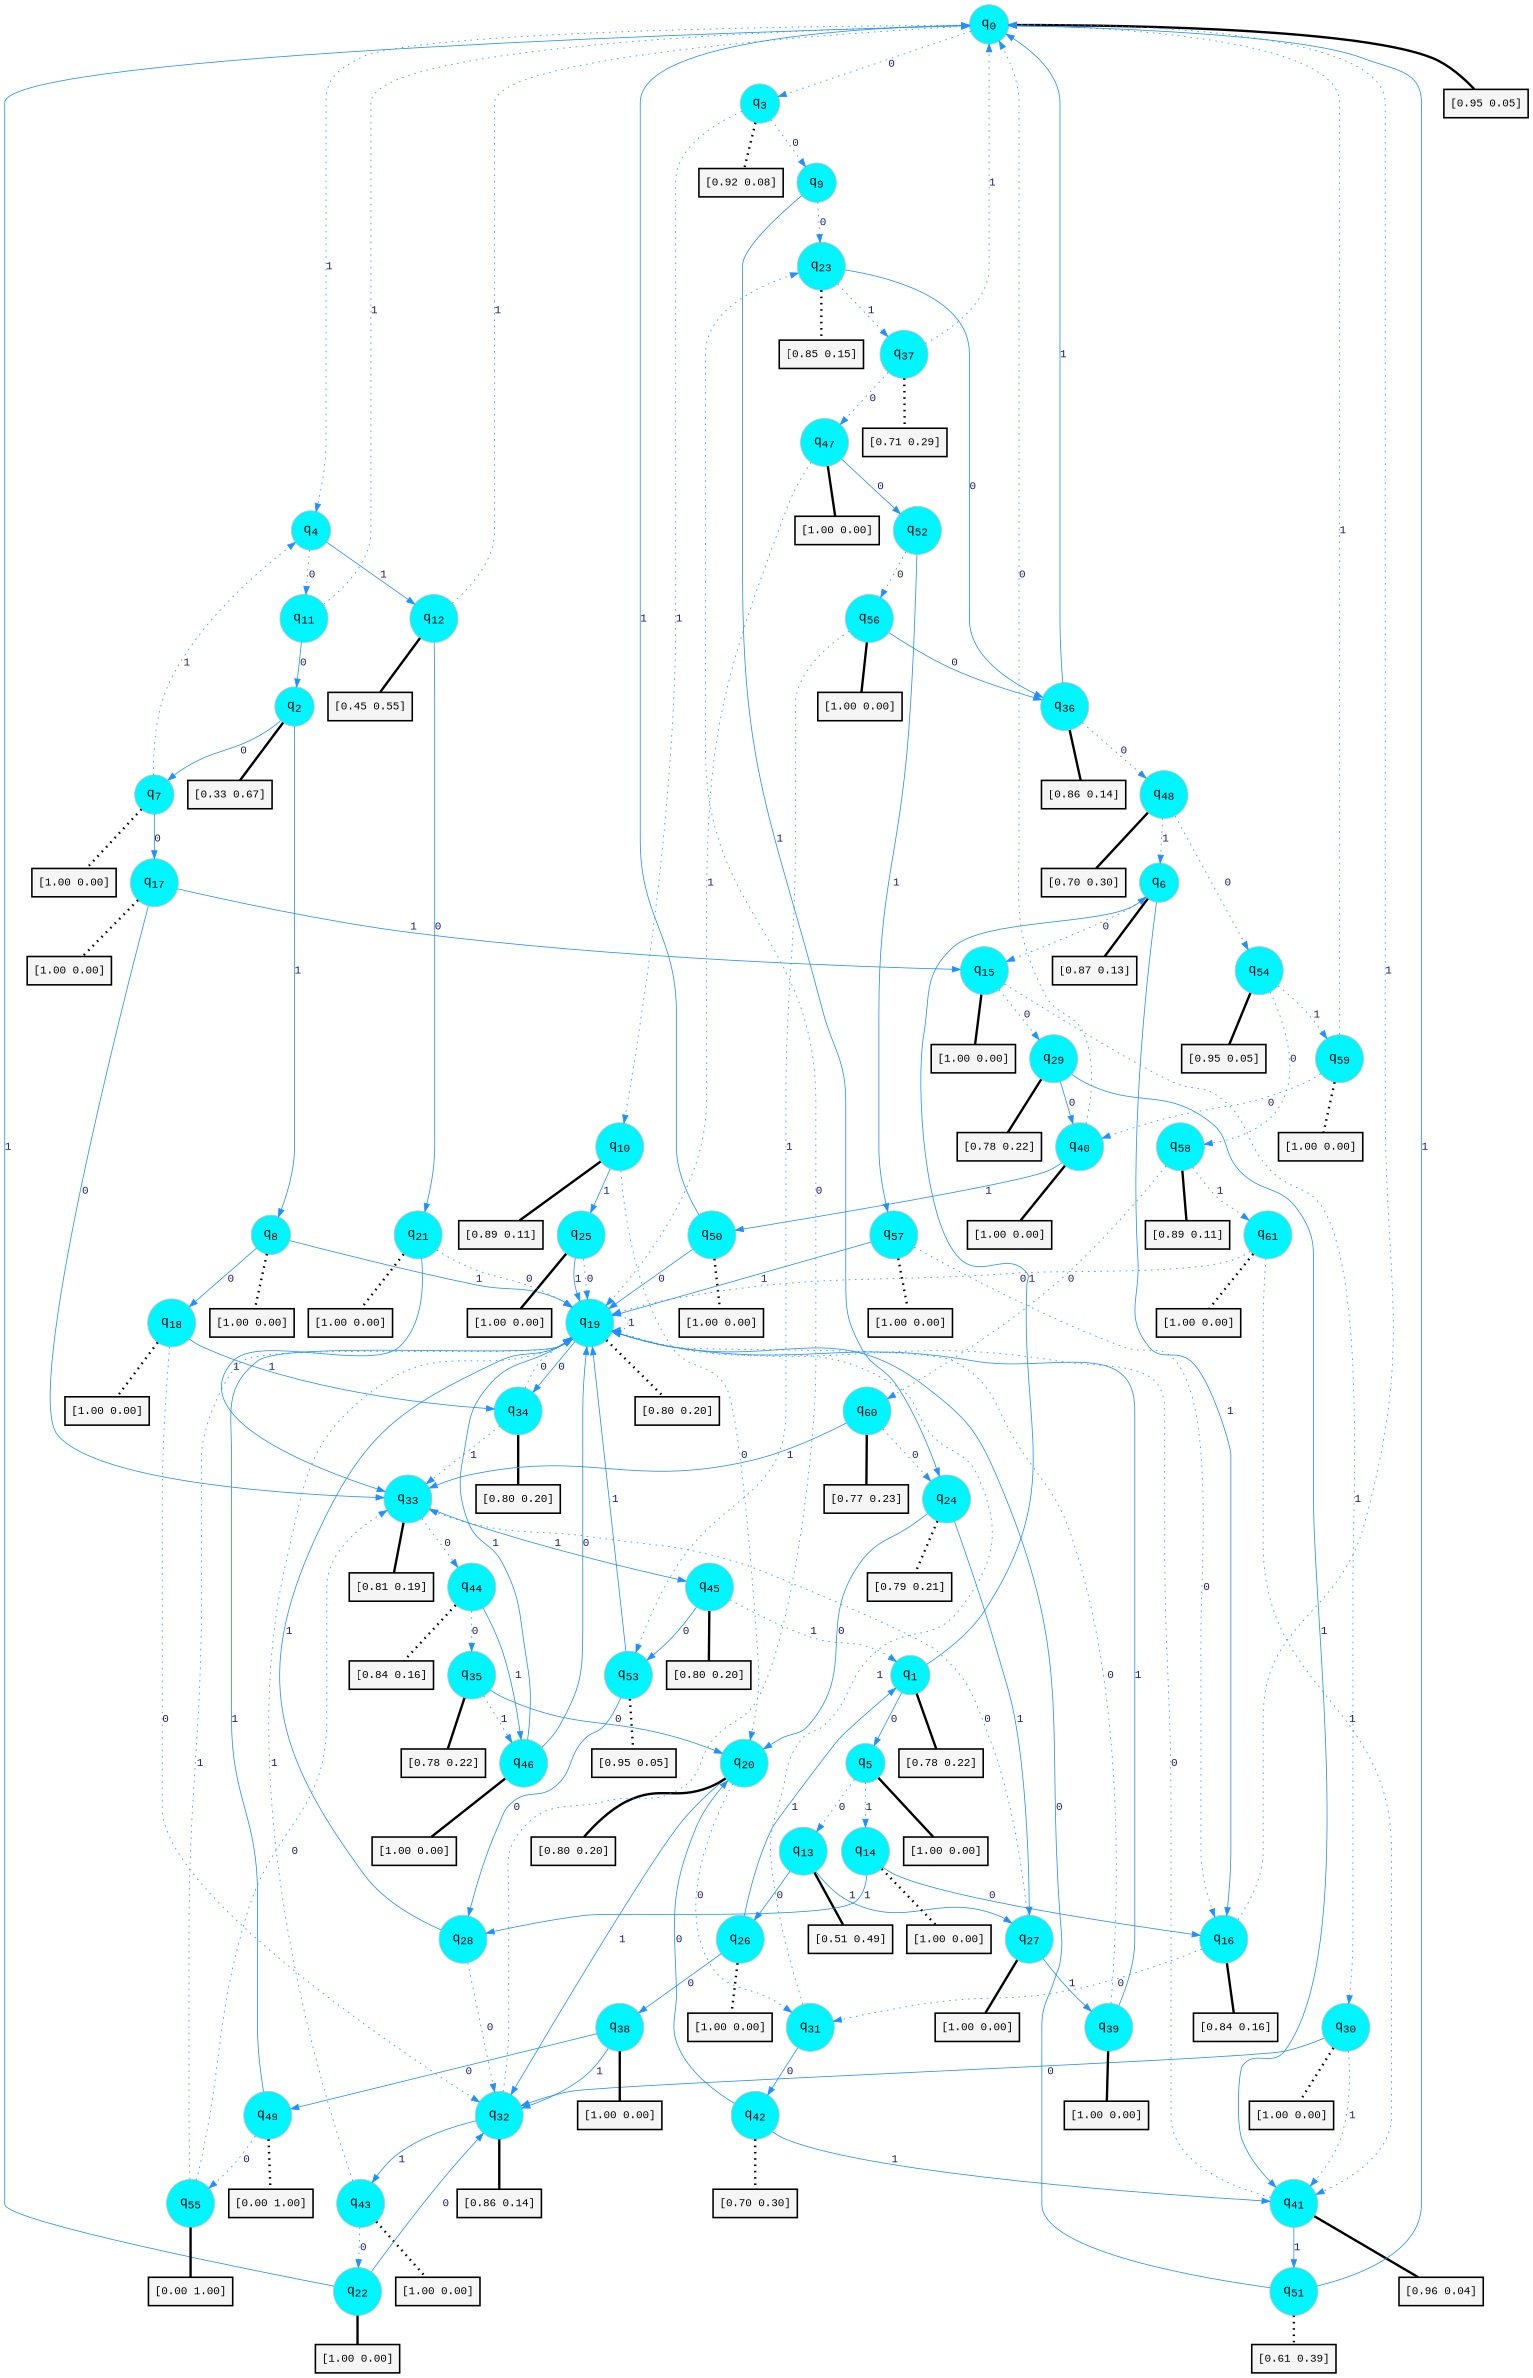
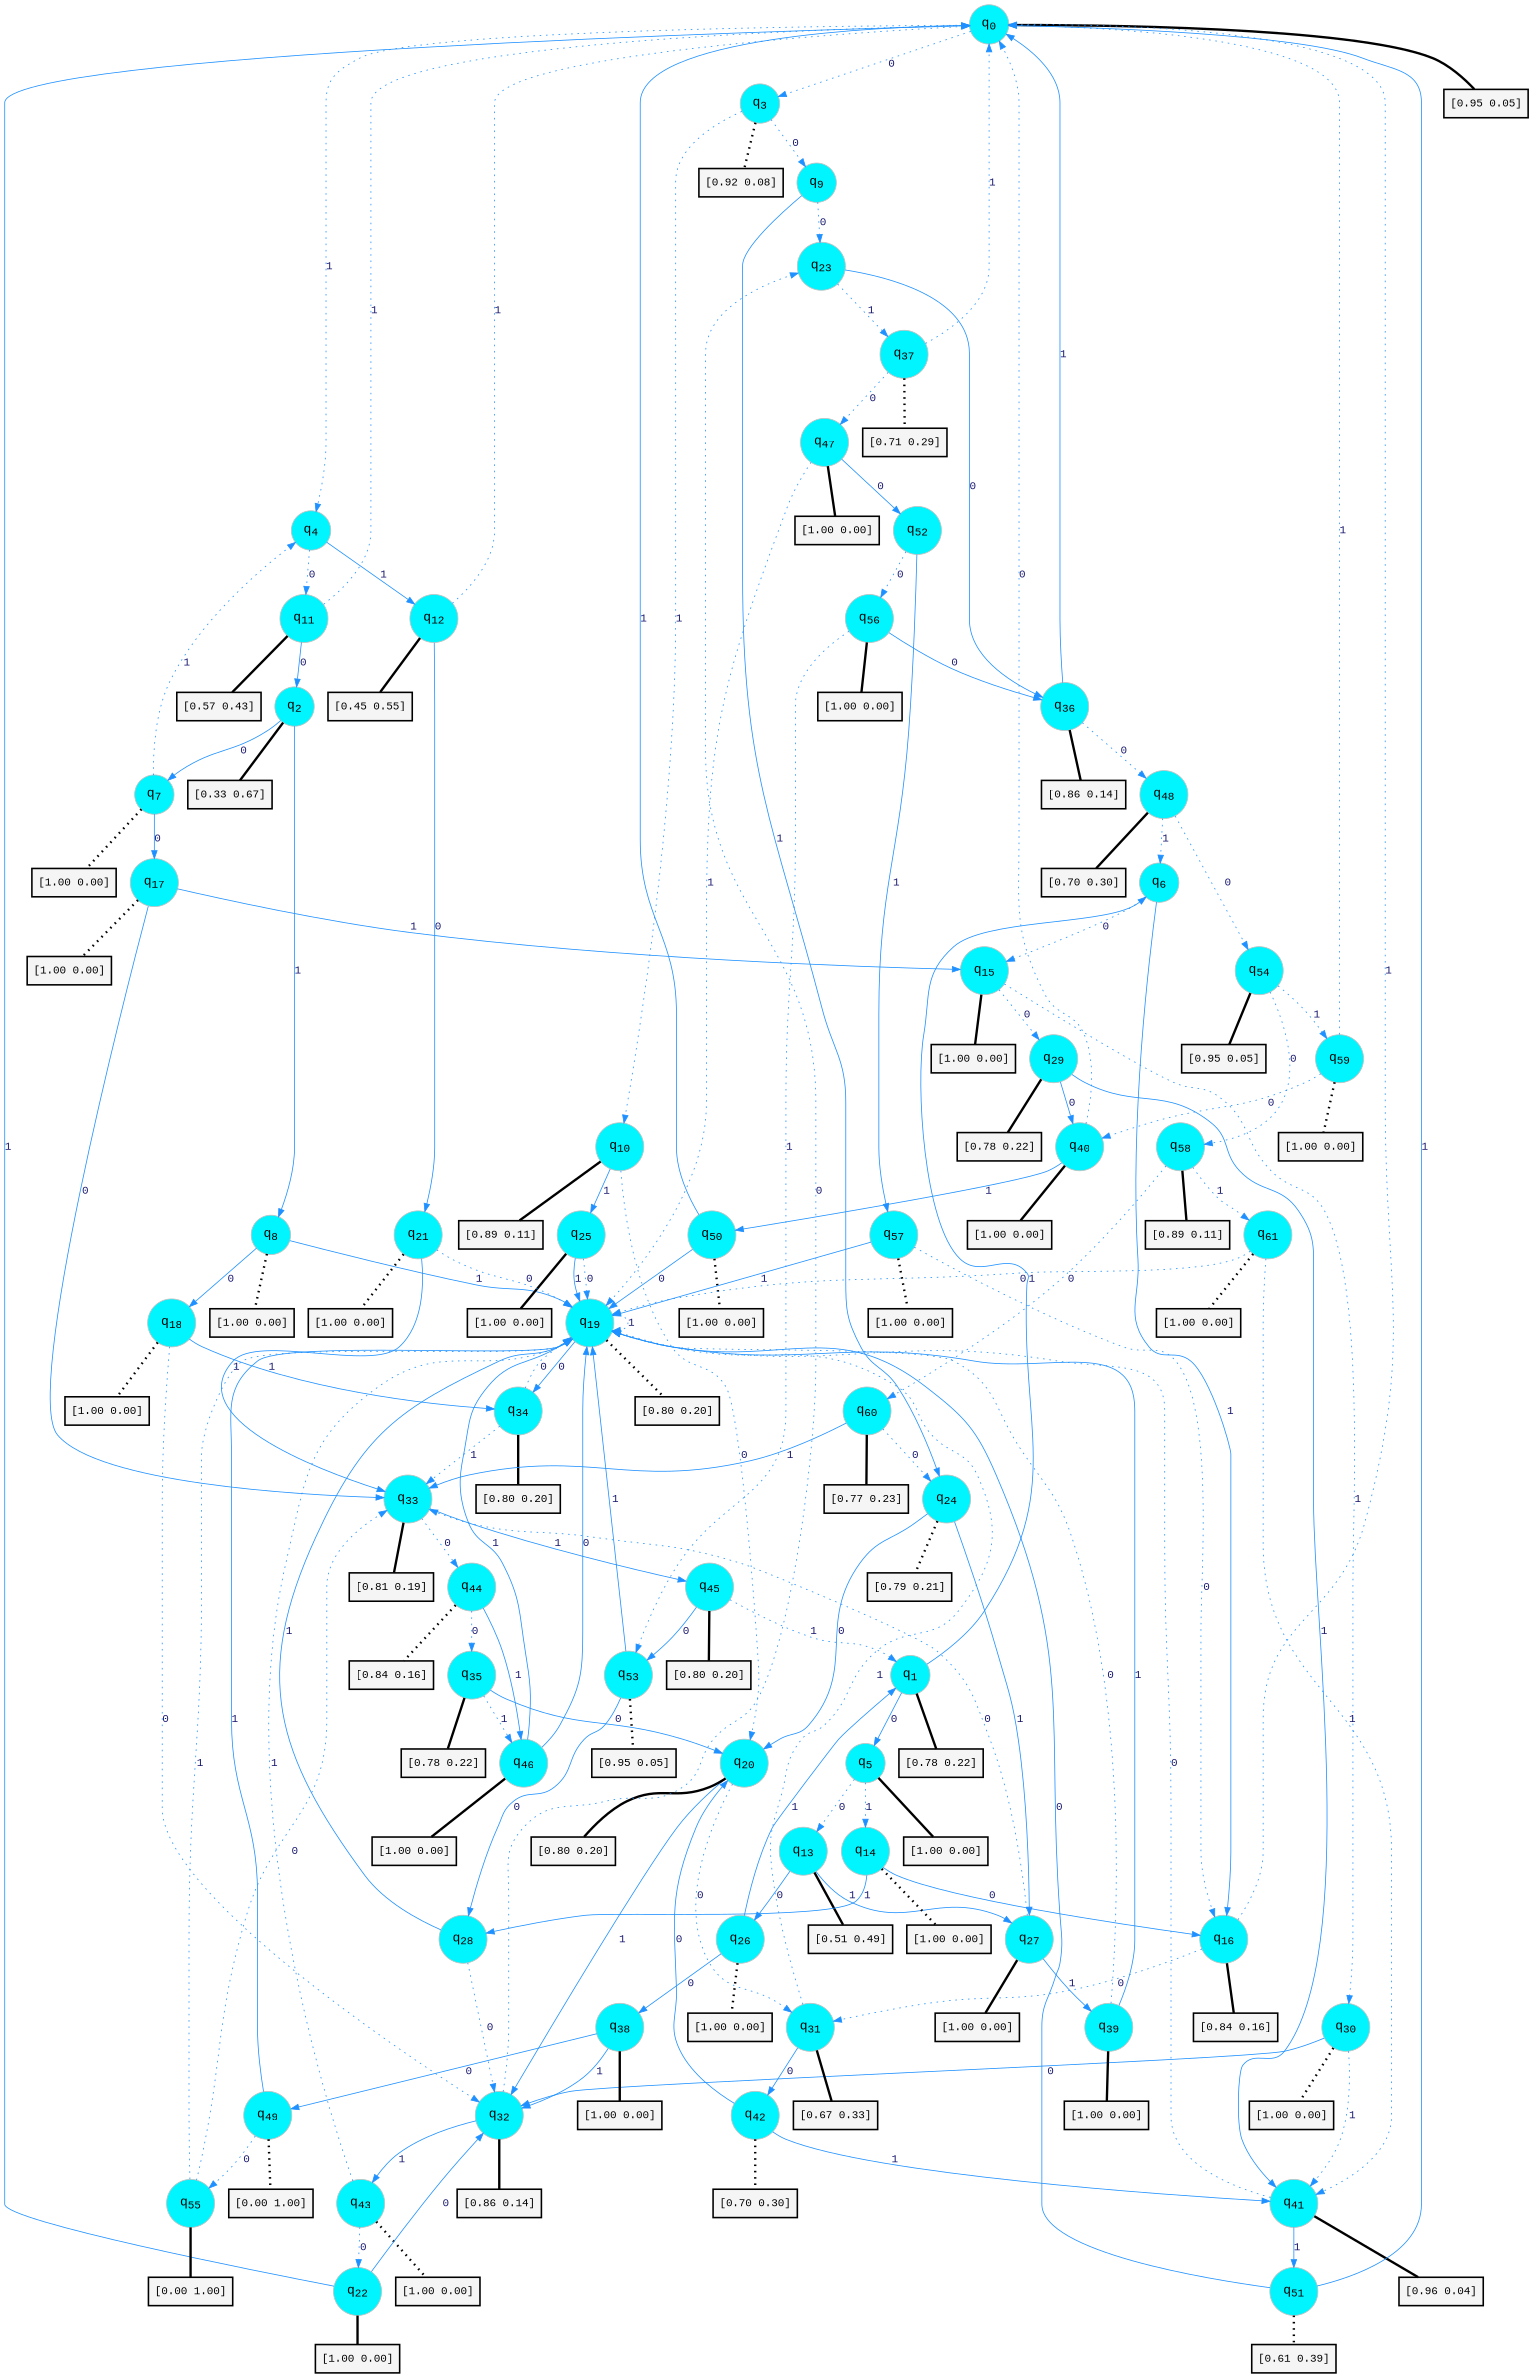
(821, 354) -> none
none -> (219, 707)
(1095, 971) -> none
none -> (836, 2115)
